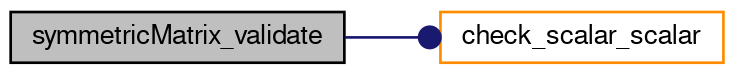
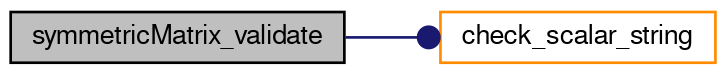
(582, 37) -> (578, 37)
